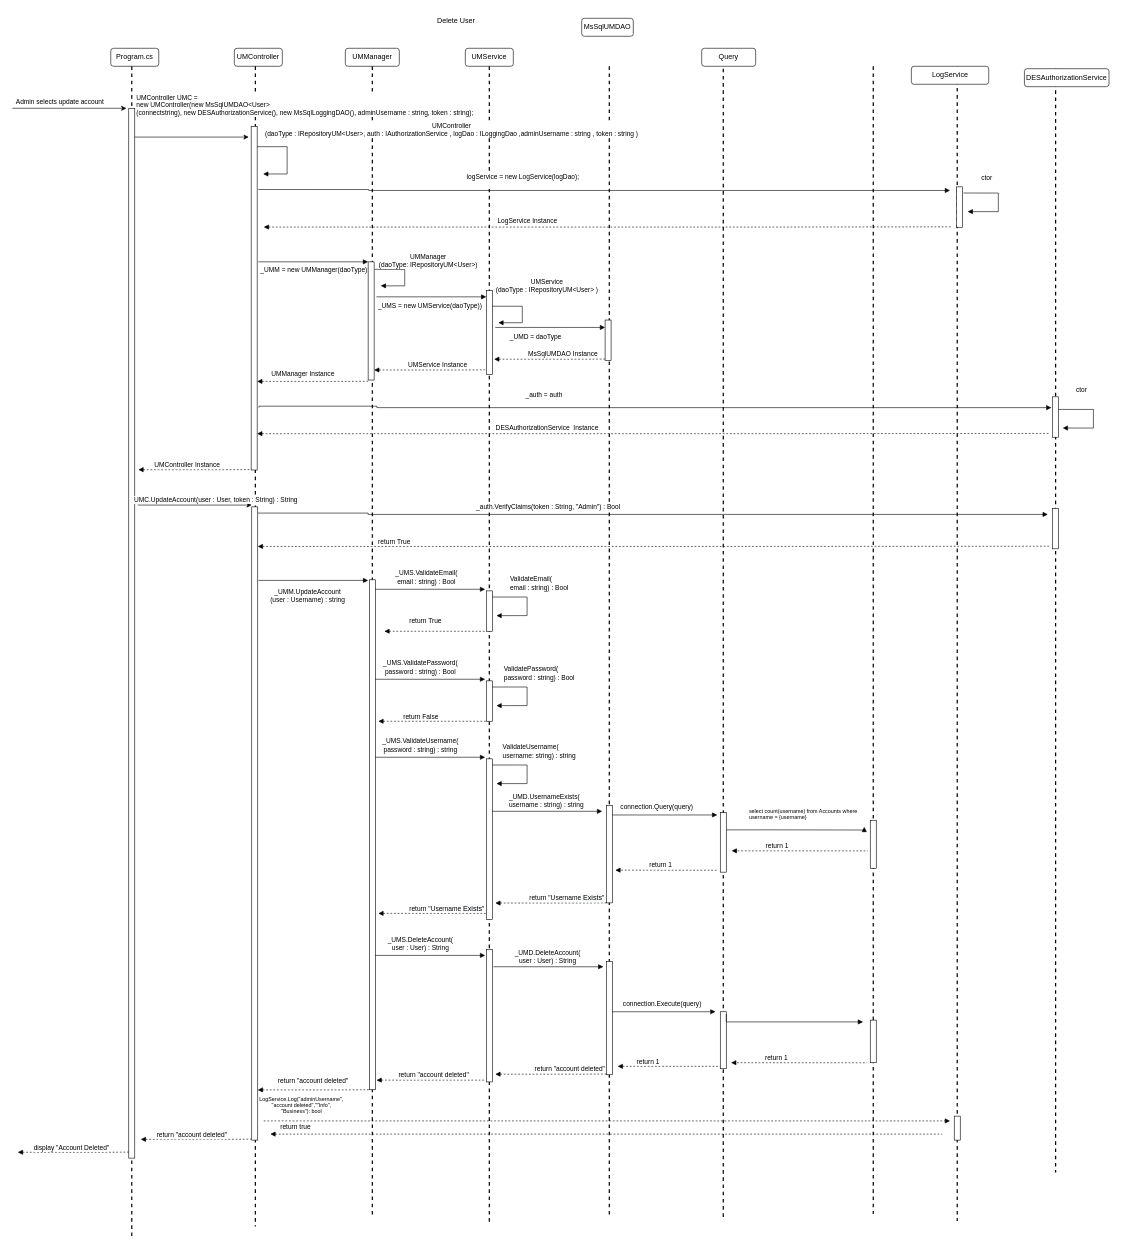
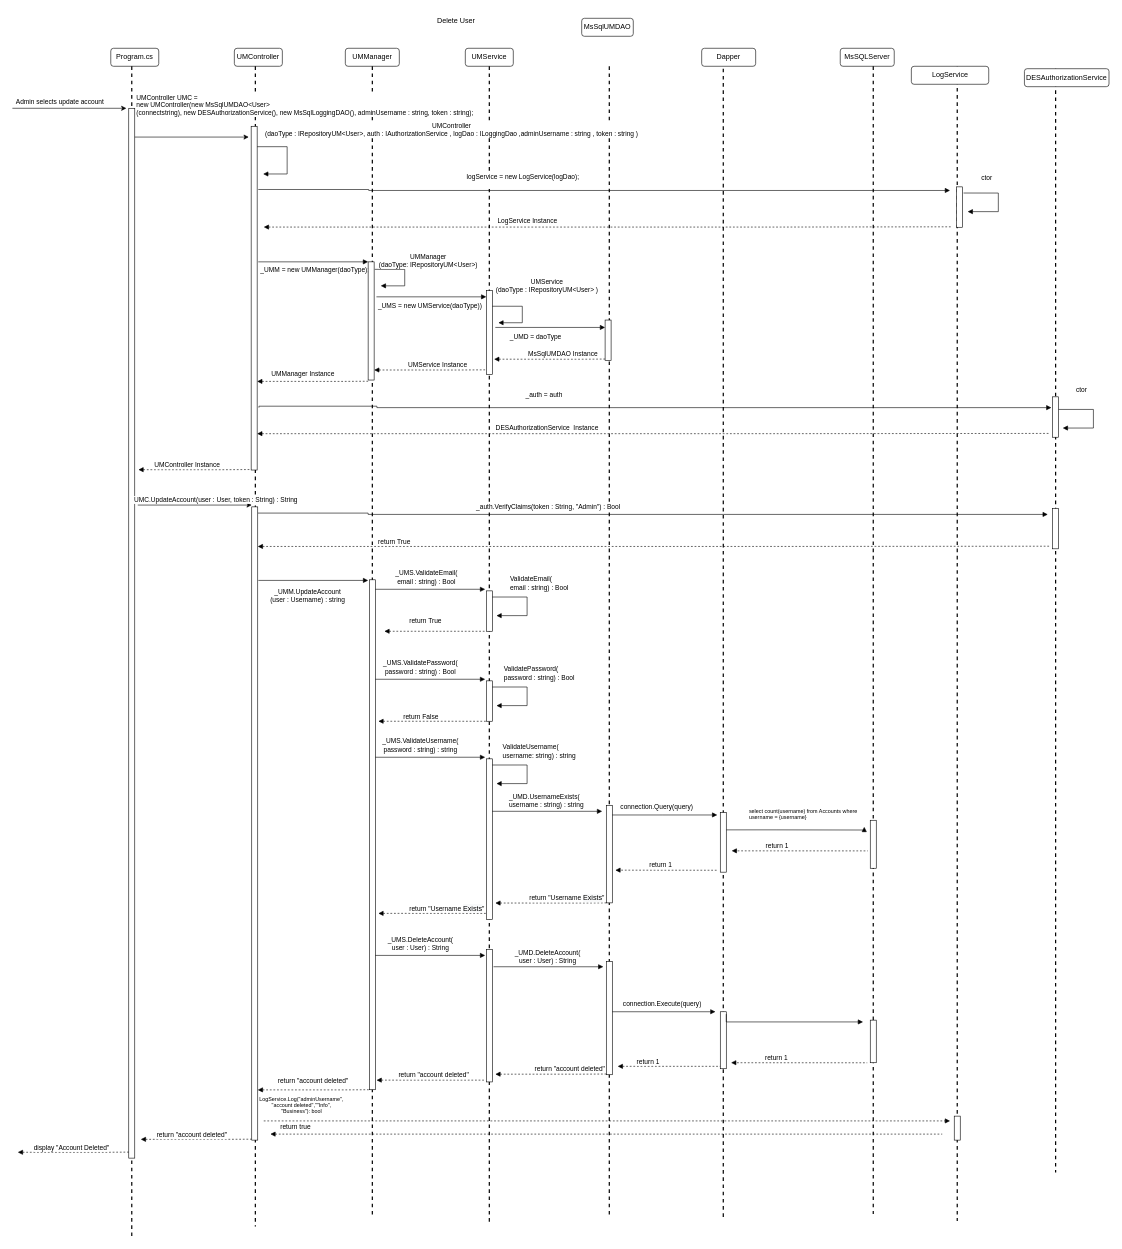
(729, 57) -> (729, 57)
none -> (867, 57)
